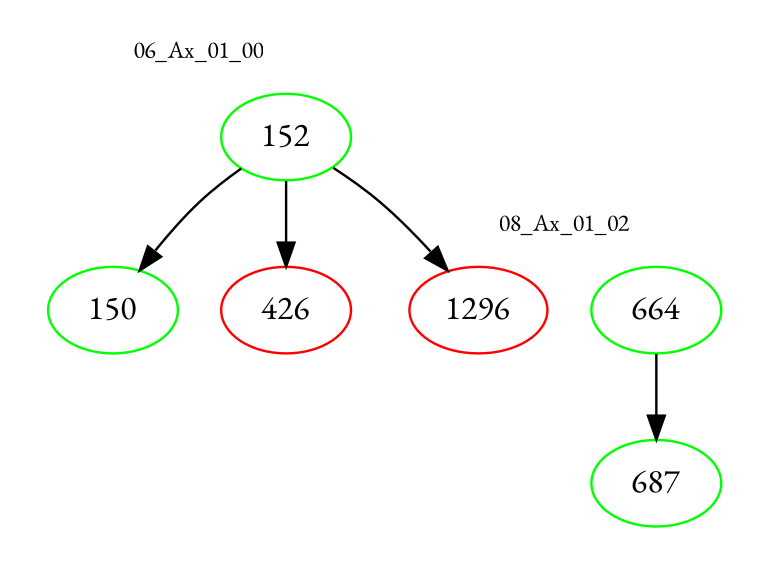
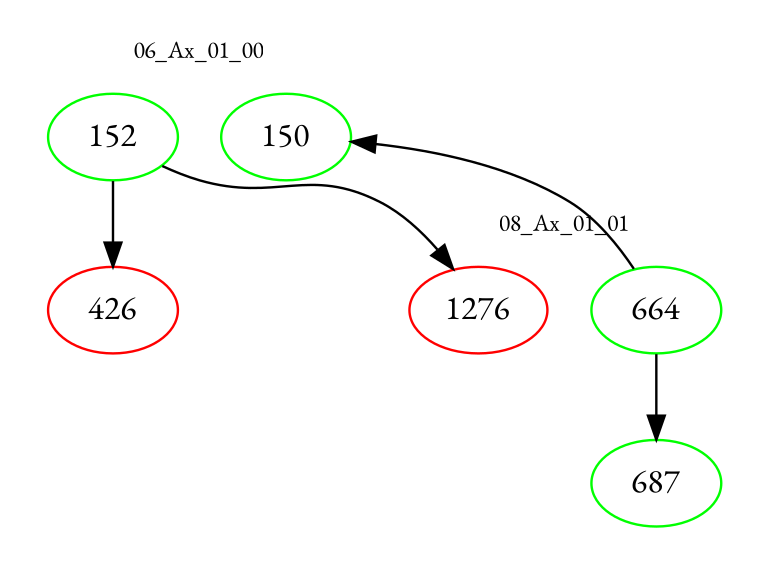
(195, 206) -> (520, 178)
(565, 225) -> (565, 225)
(478, 310) -> (478, 310)
